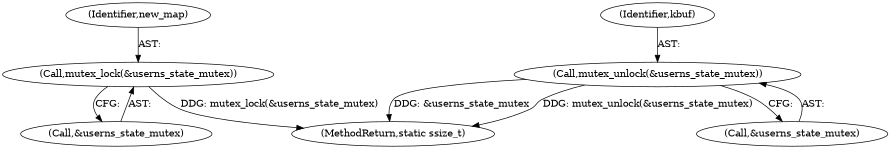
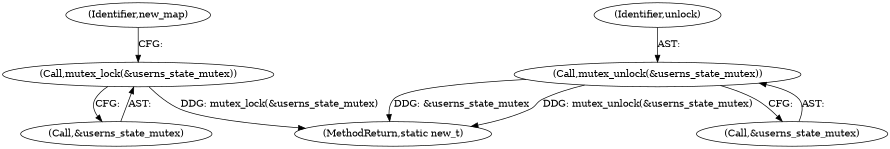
(658, 15) -> (658, 15)
(151, 45) -> (152, 45)
(393, 134) -> (393, 134)
